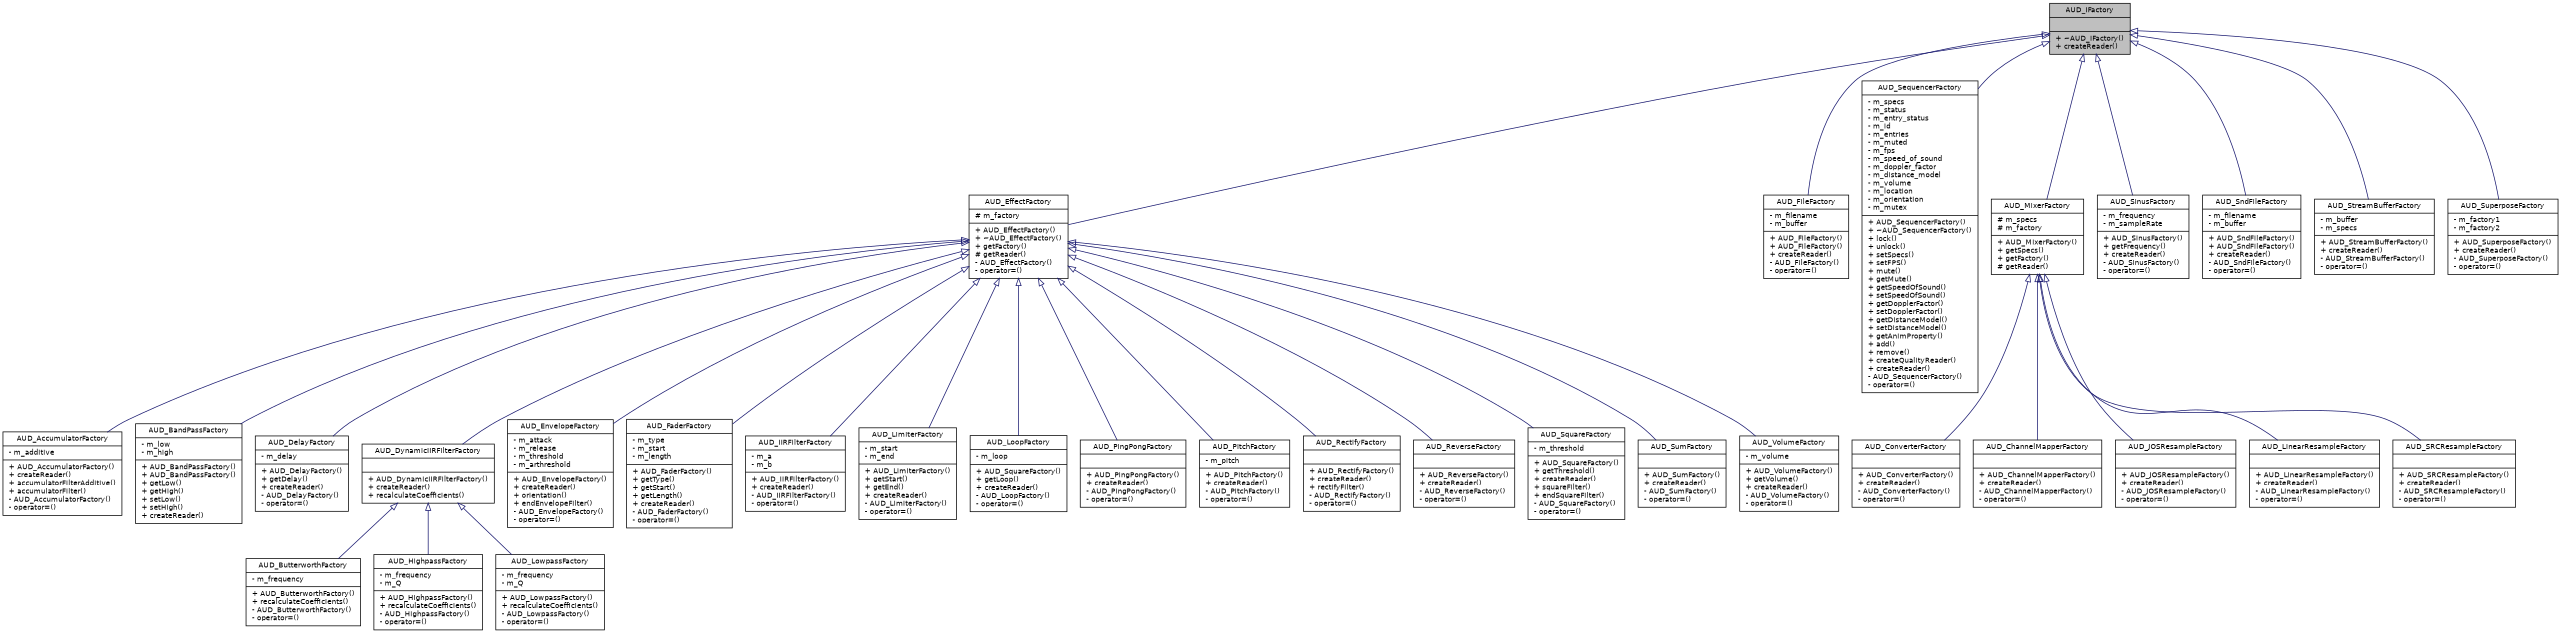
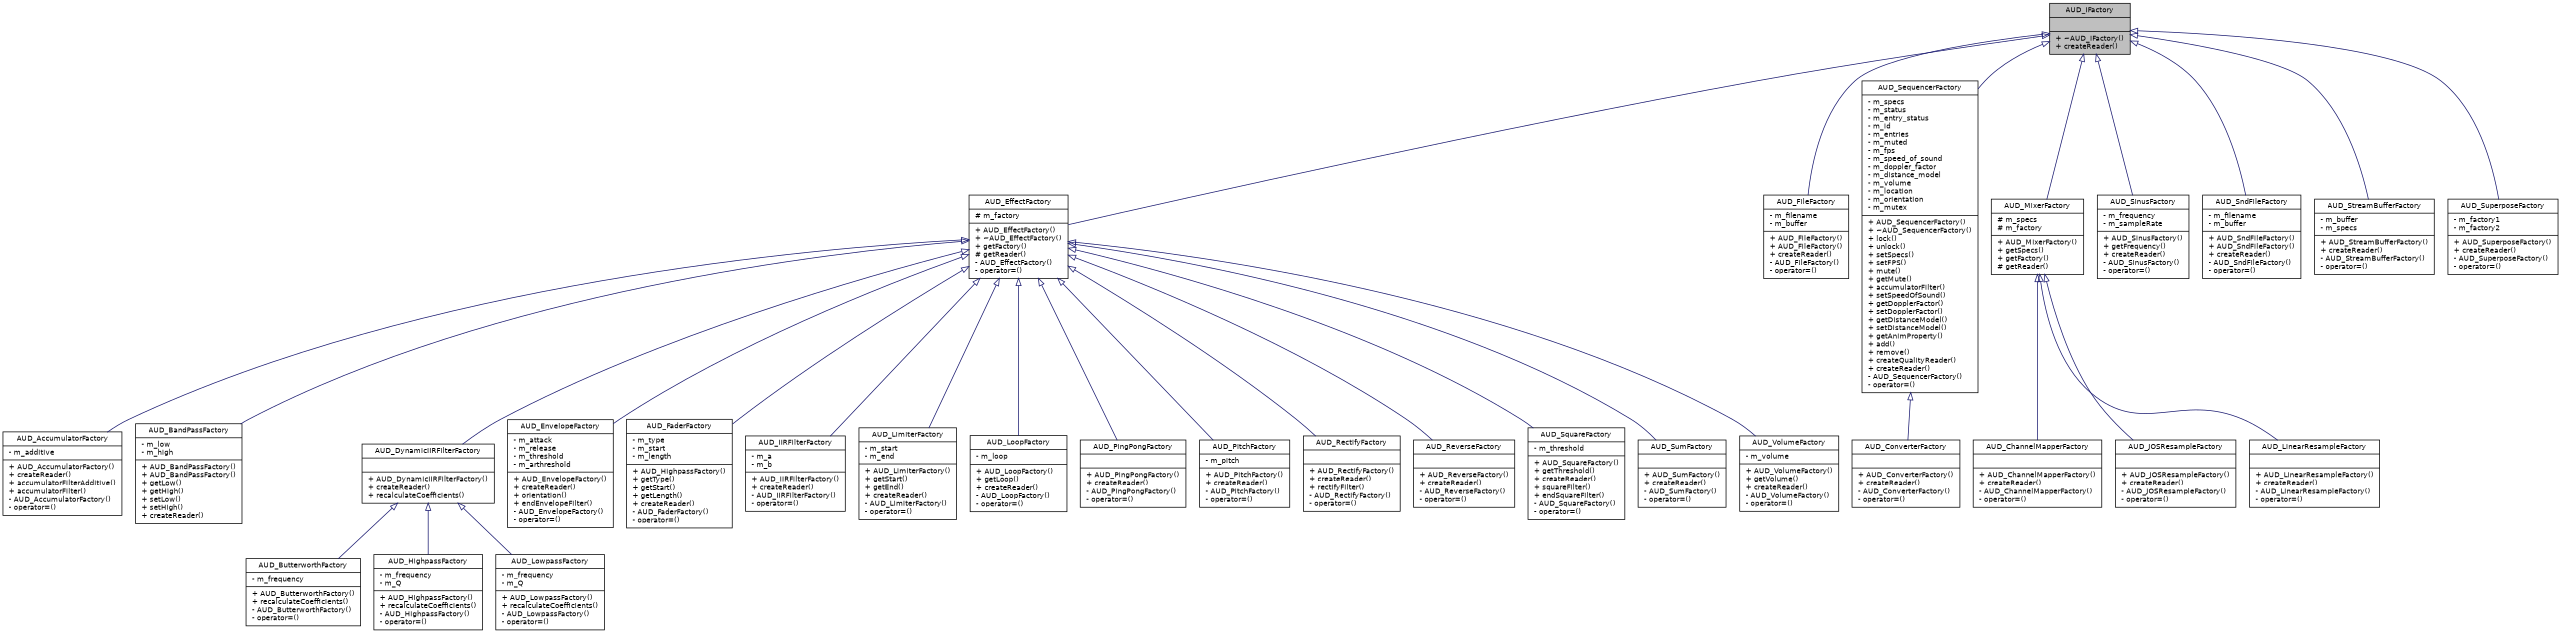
(1907, 287) -> (1907, 287)
(1998, 367) -> (1909, 420)
(672, 471) -> (679, 471)
(1019, 471) -> (1015, 471)
(302, 474) -> none
(2454, 474) -> none
